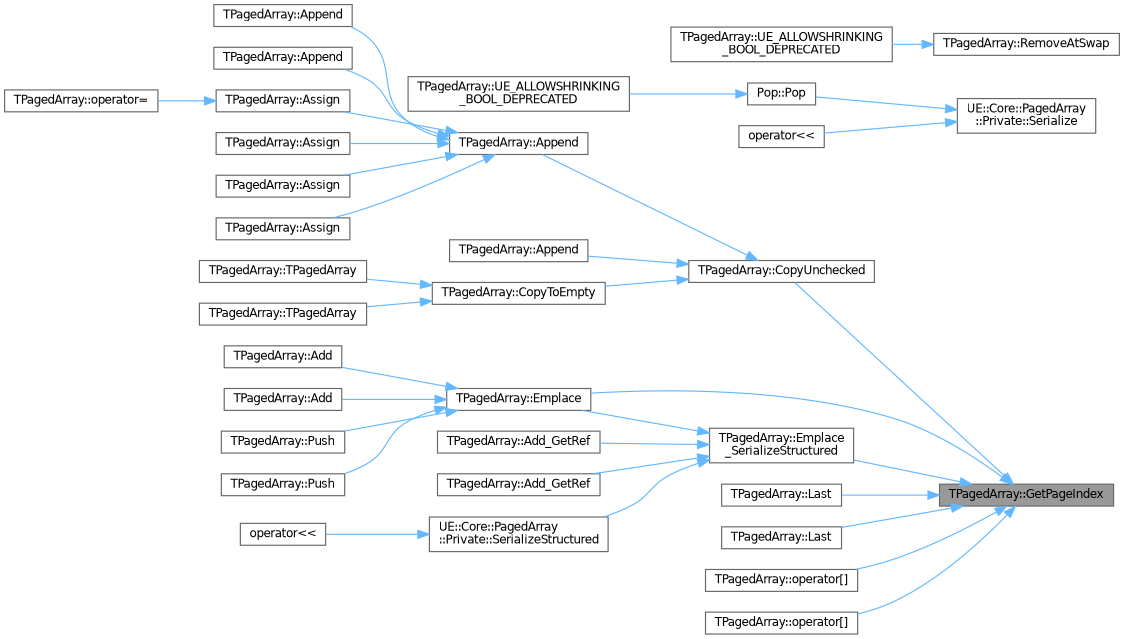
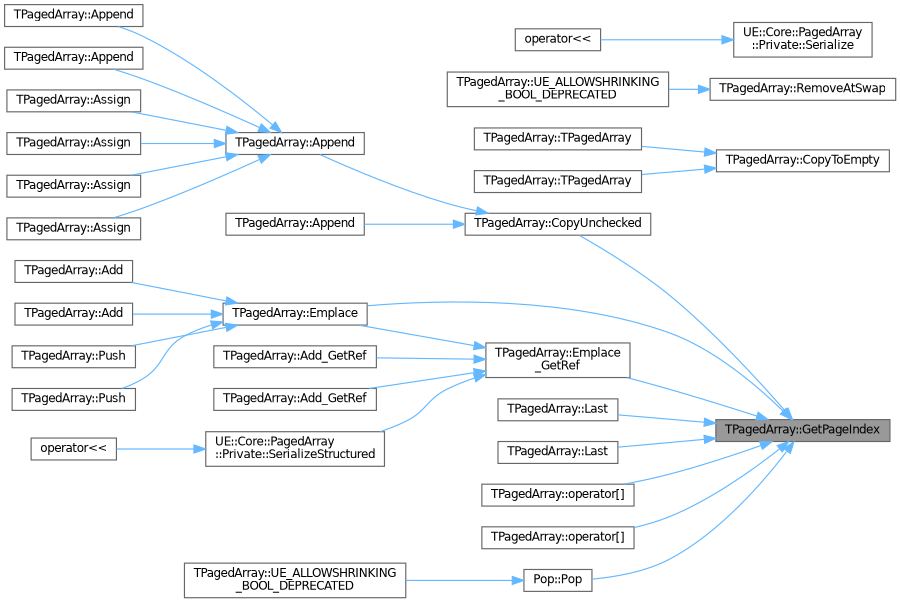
(81, 101) -> none
(881, 103) -> (703, 537)
(641, 283) -> none
(782, 446) -> (558, 360)
